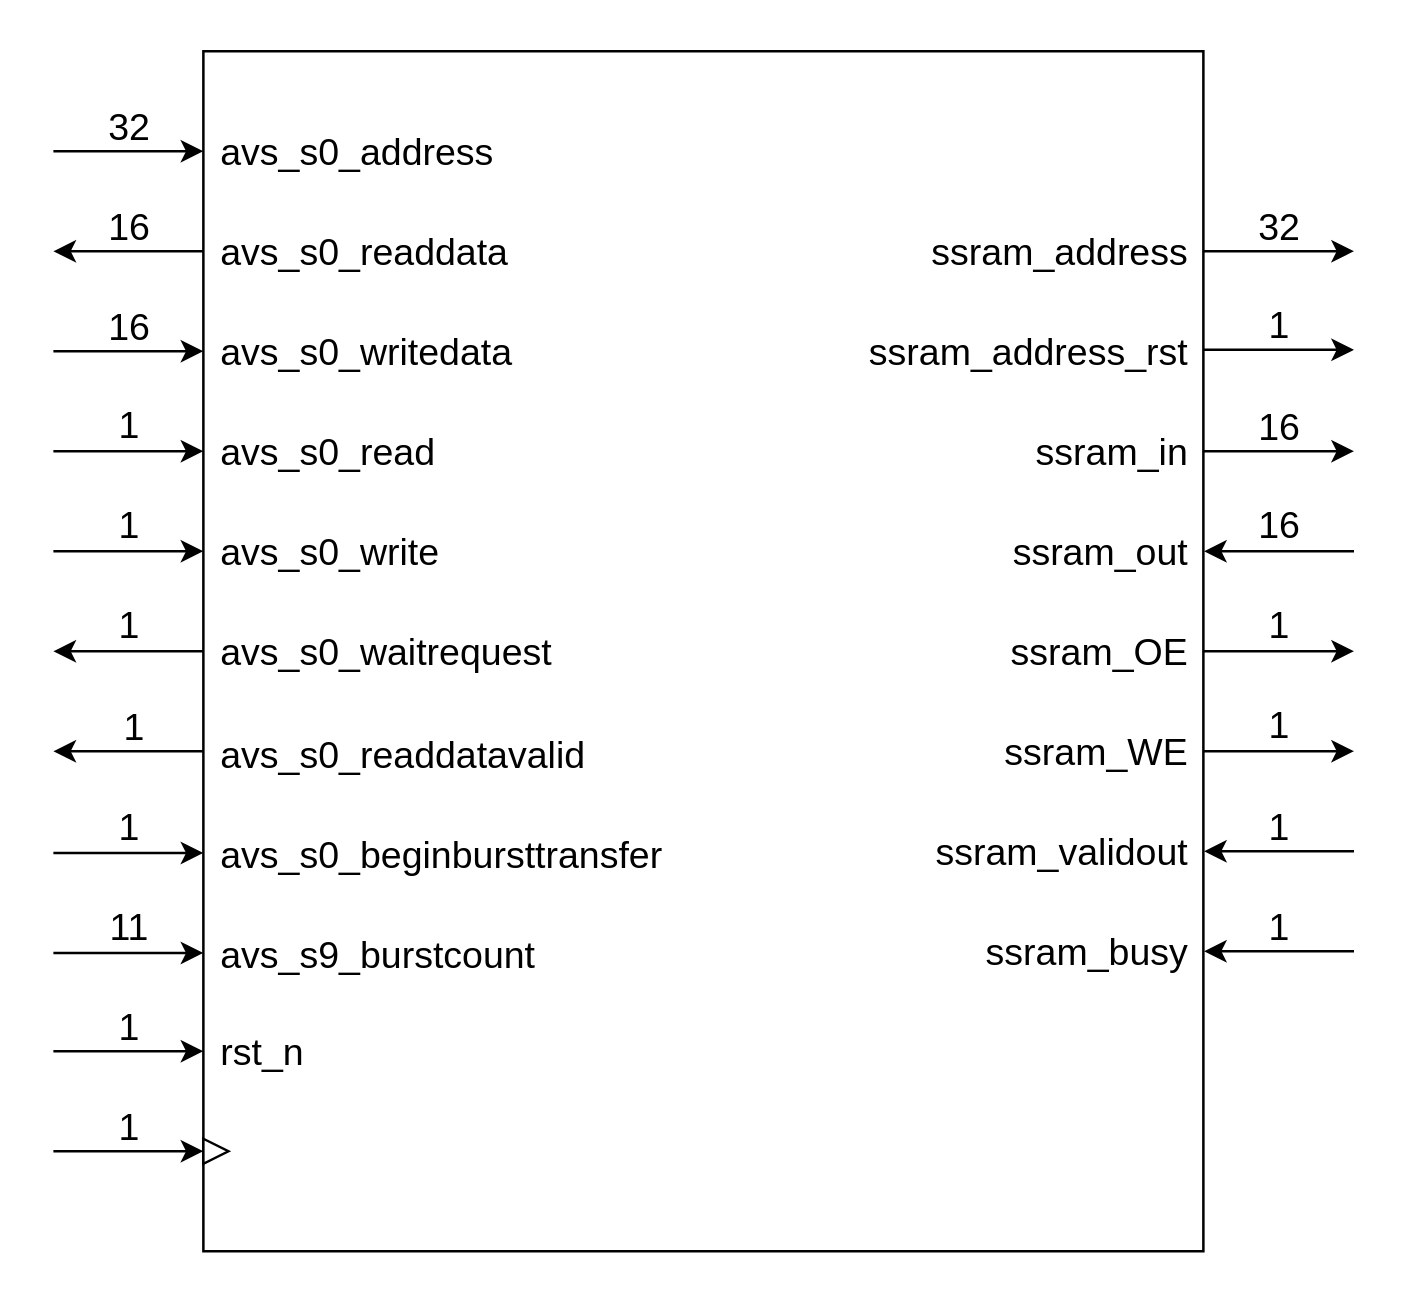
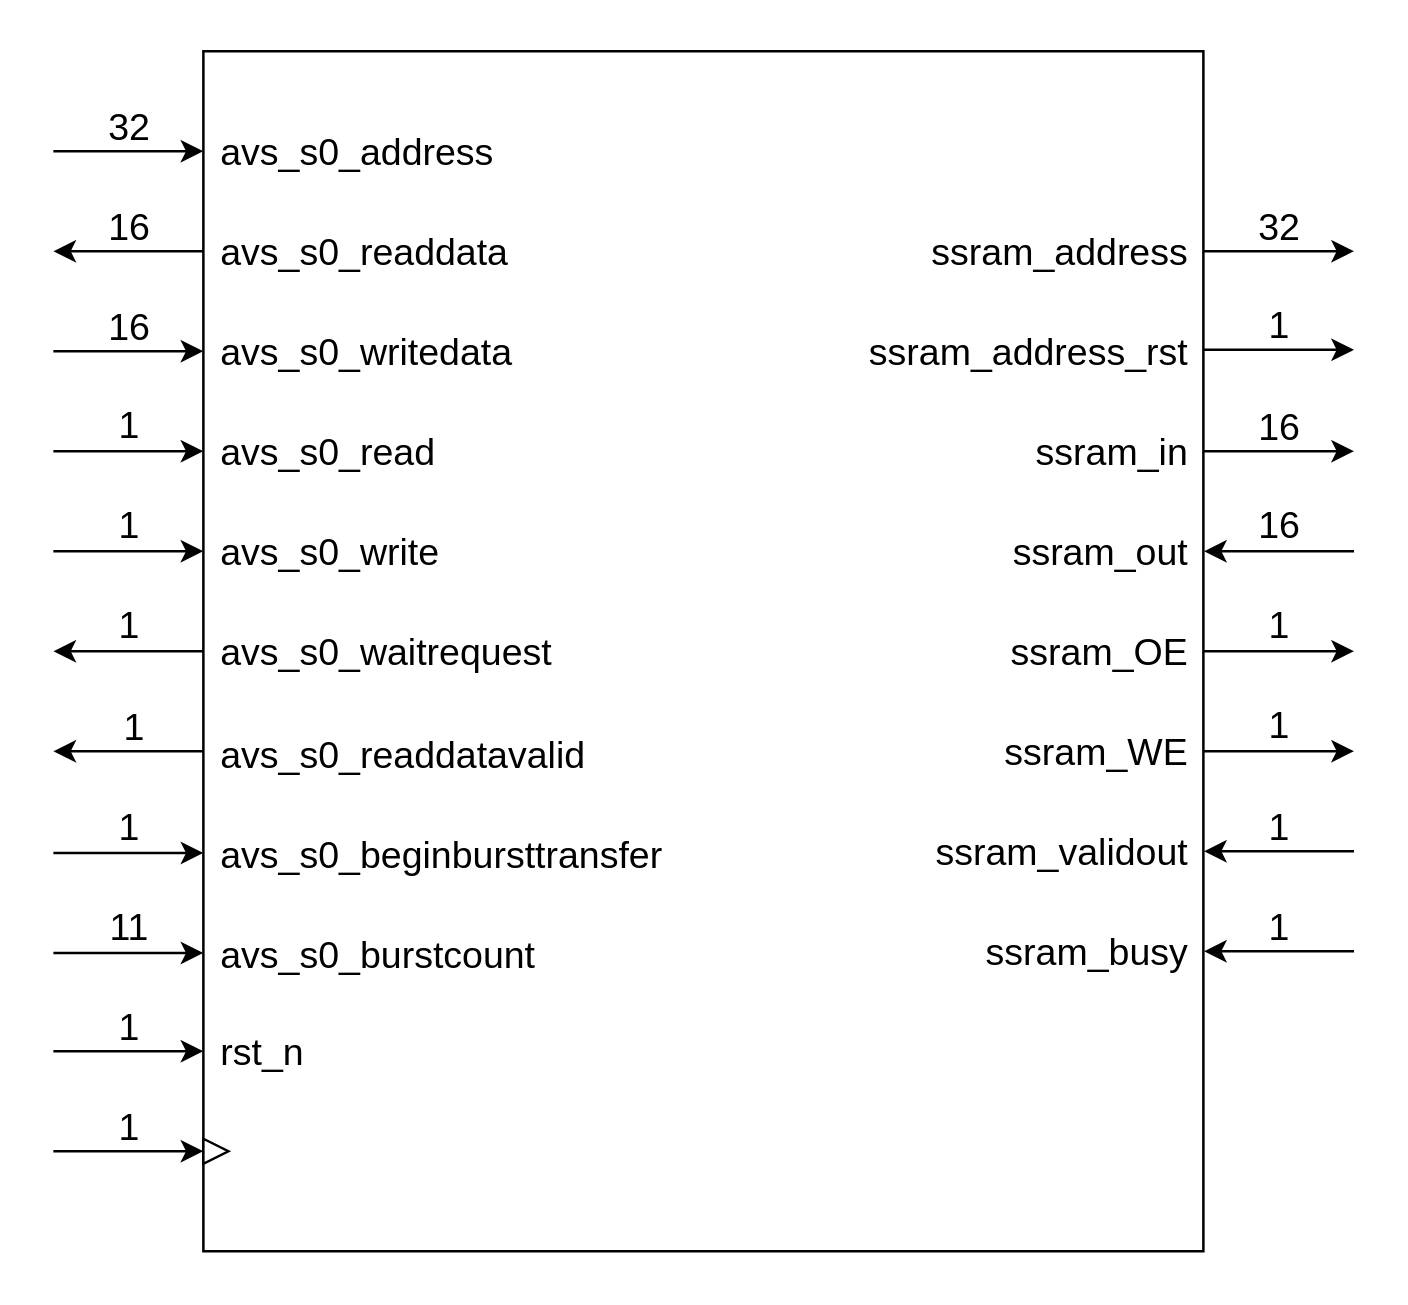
(400, 954) -> (400, 954)
